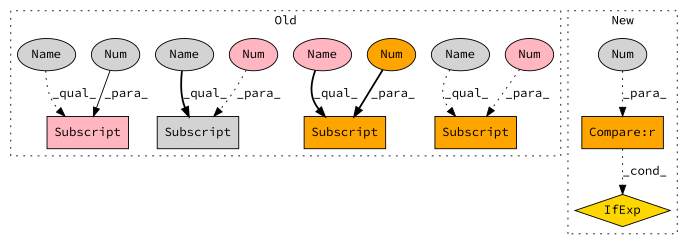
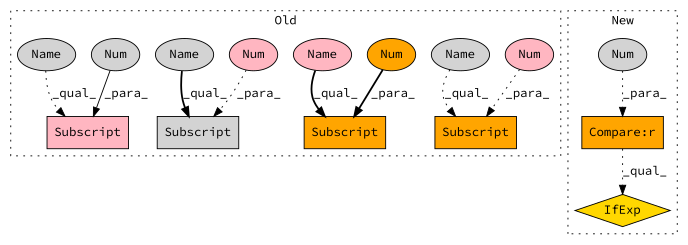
(645, 172) -> (645, 172)
